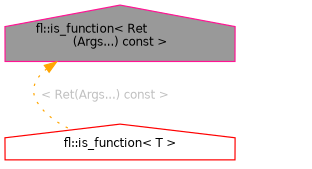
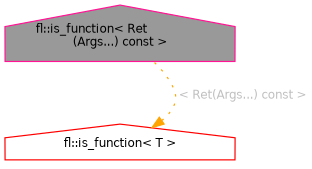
(39, 105) -> (174, 90)
